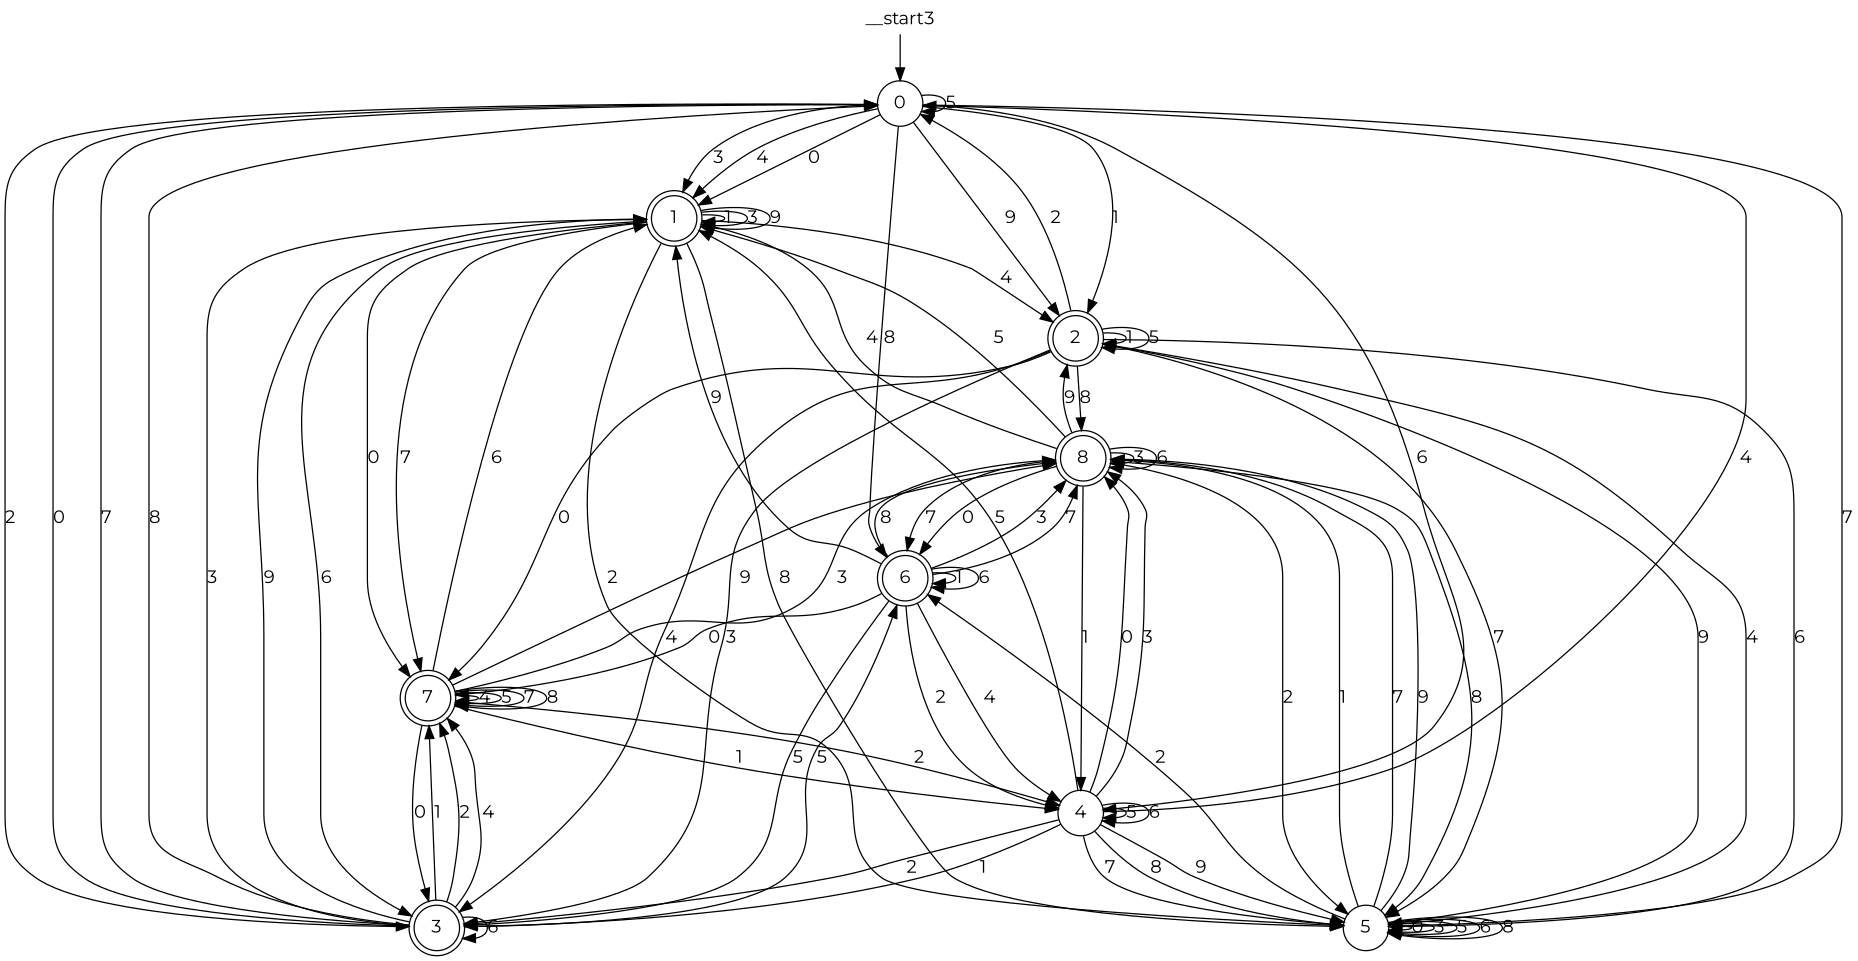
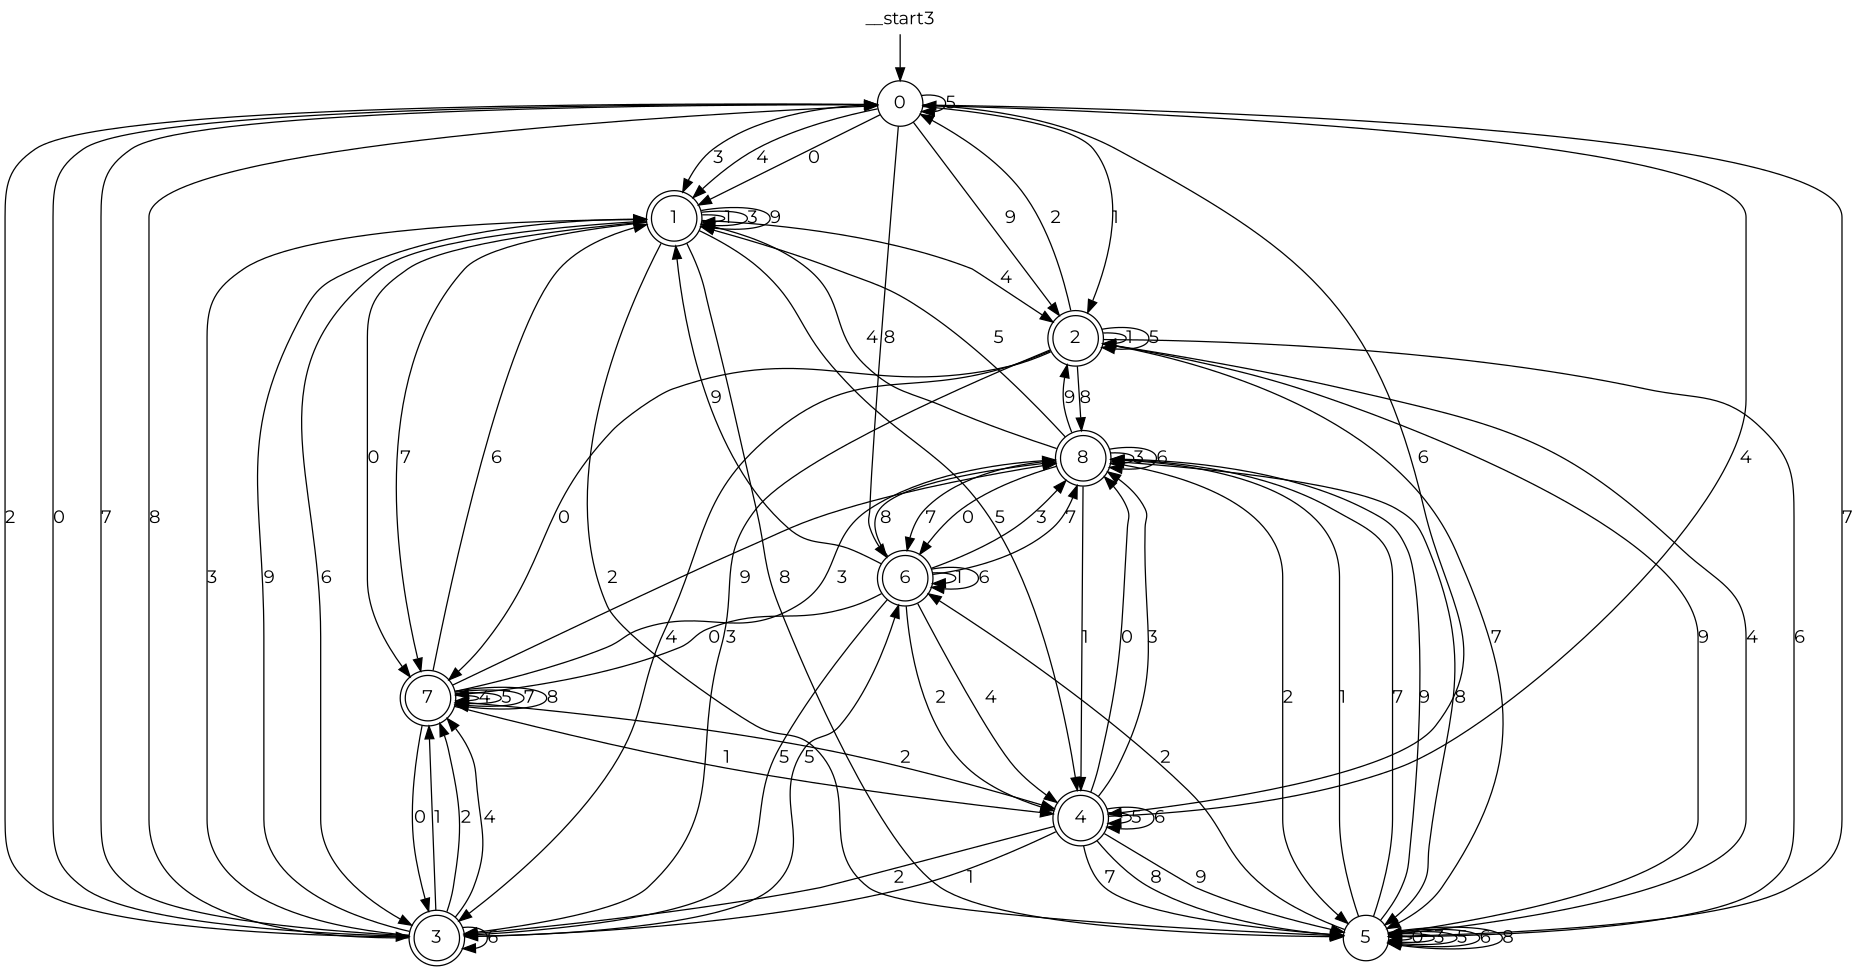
(941, 464) -> (944, 466)
(1081, 813) -> (1081, 818)
